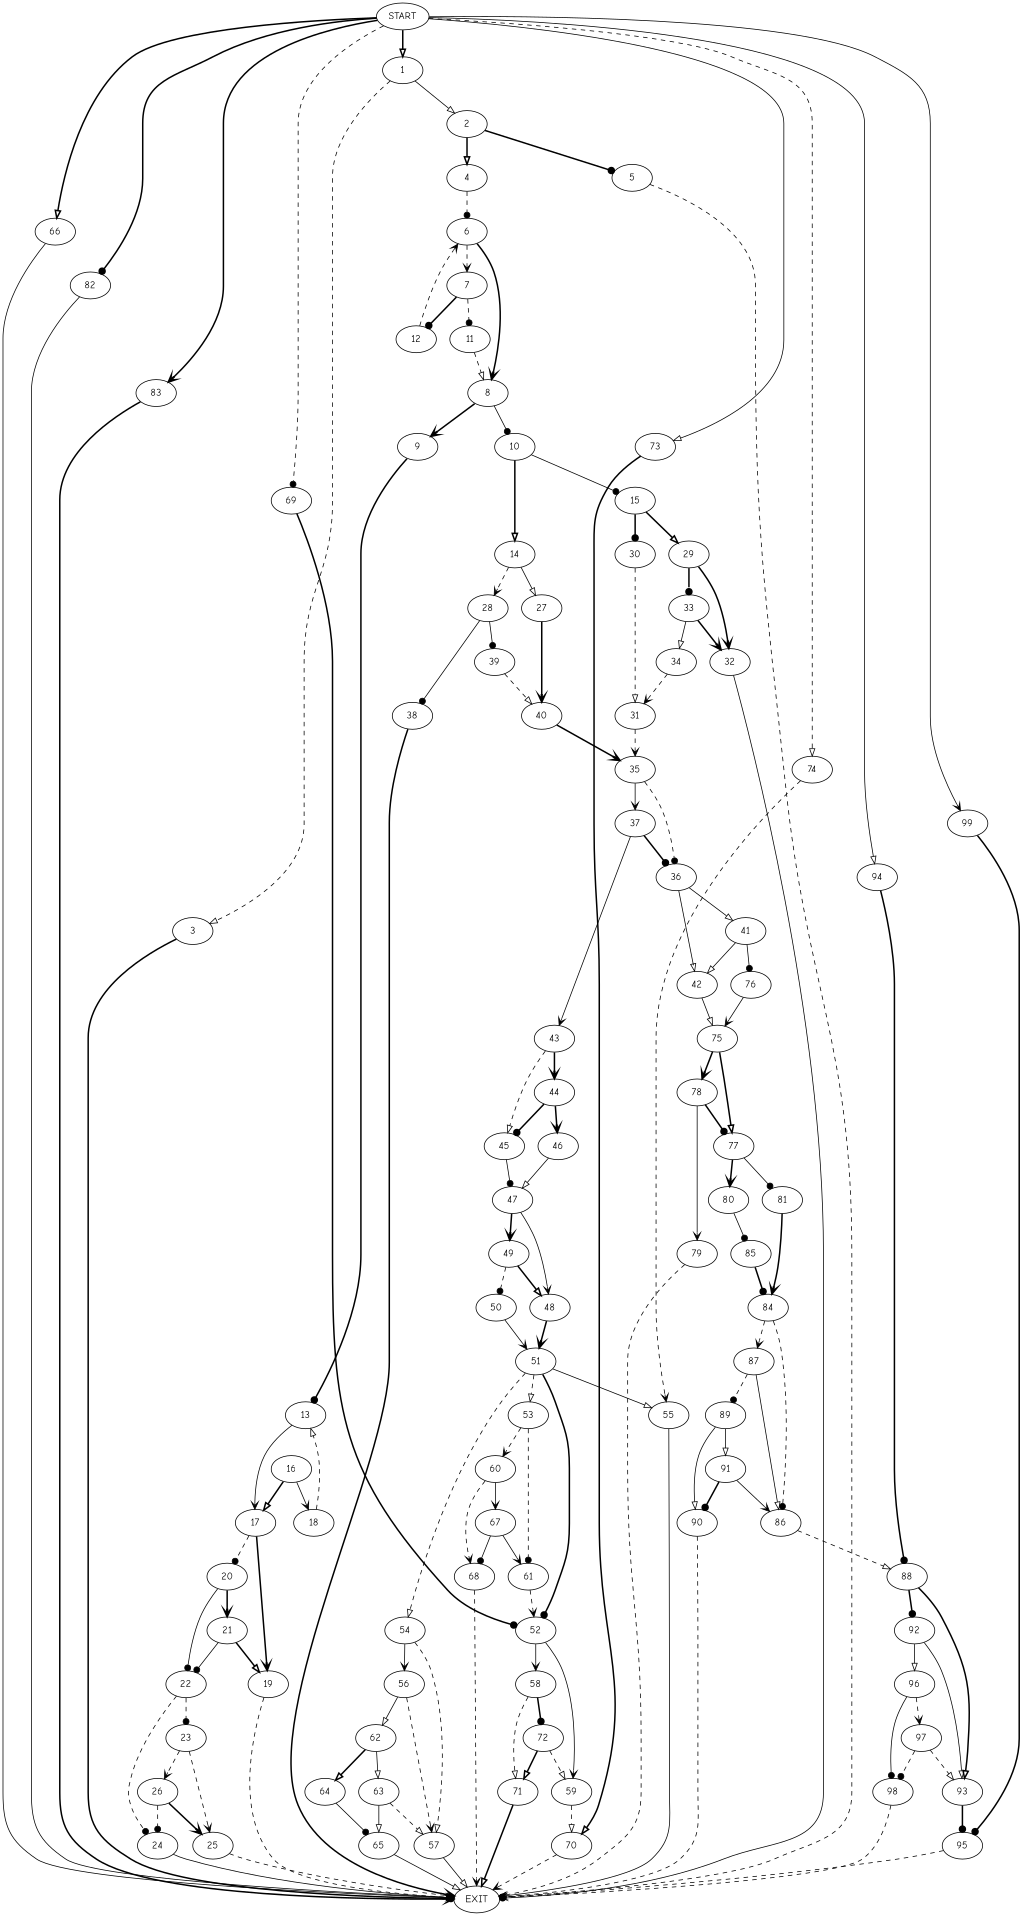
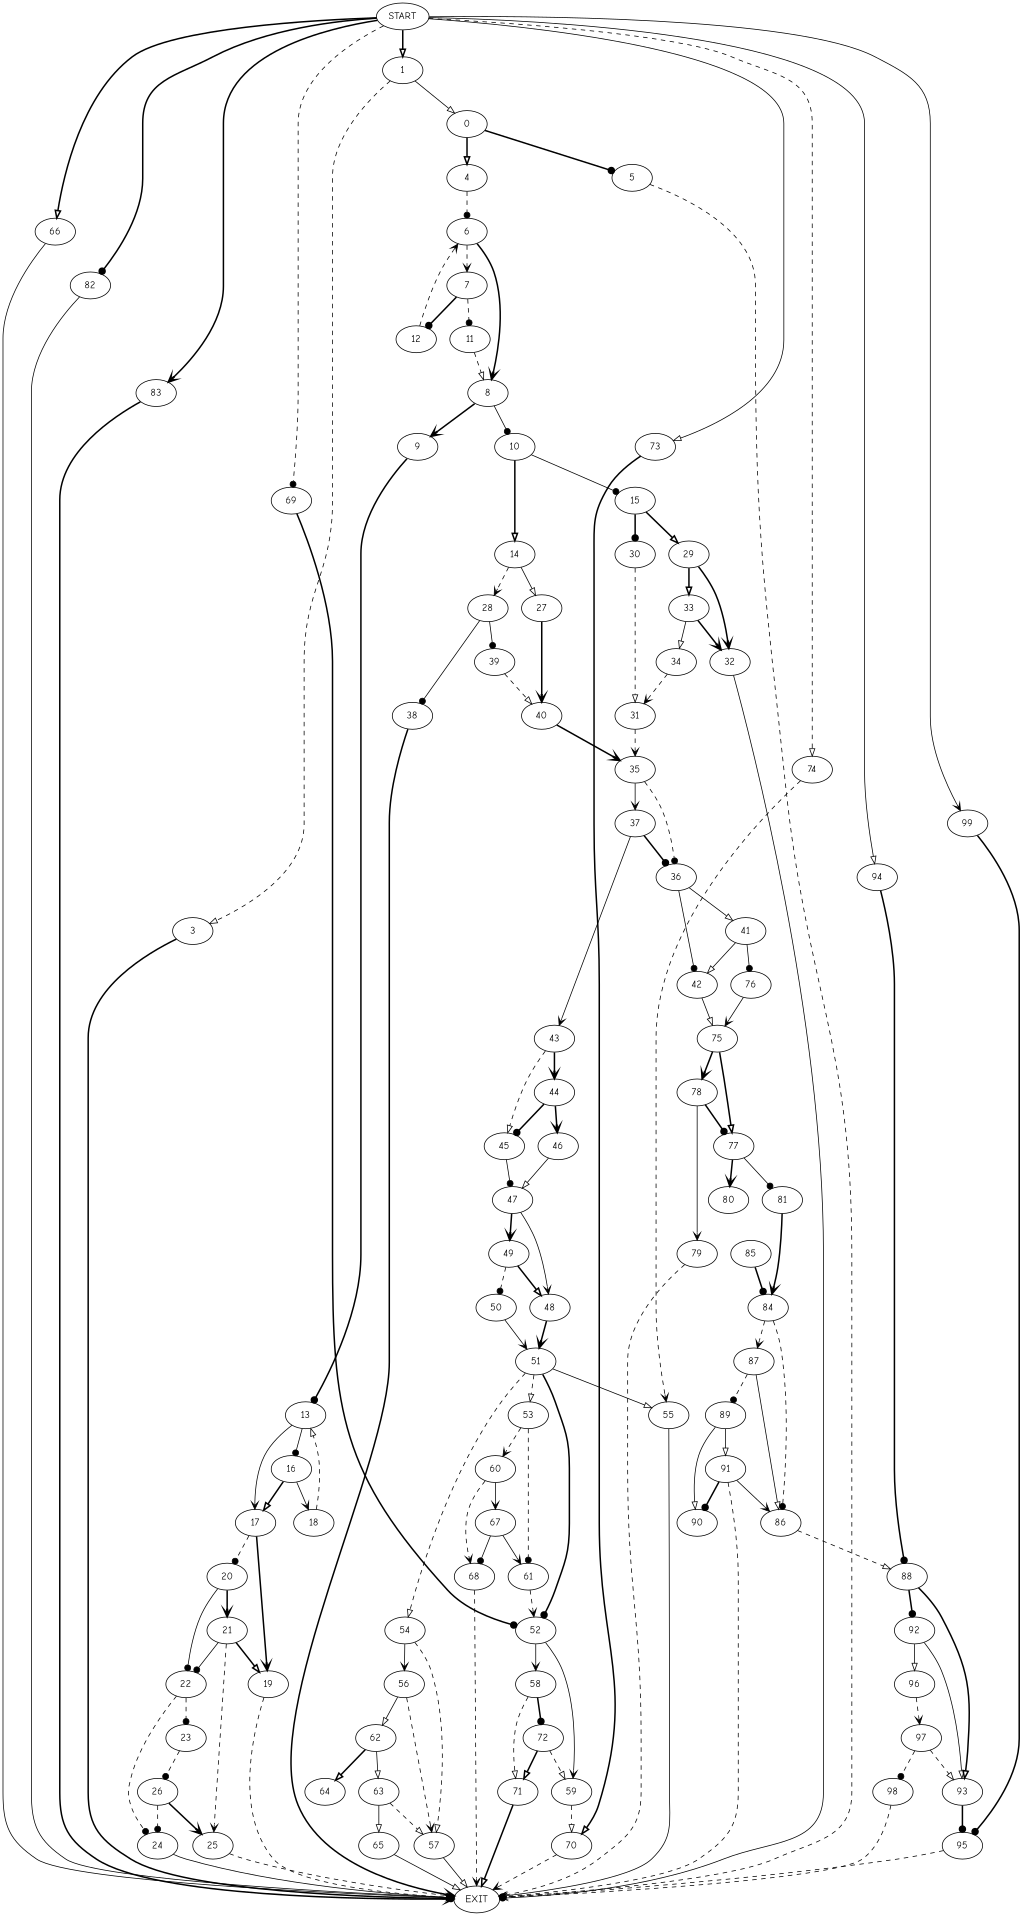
(467, 124) -> (467, 124)
(689, 578) -> (689, 578)
(688, 936) -> (688, 936)
(739, 1224) -> none
none -> (299, 1439)
(893, 1733) -> none
(174, 1762) -> (174, 1762)
(199, 1788) -> (220, 1734)
(698, 1791) -> (738, 1777)
(350, 1817) -> none
